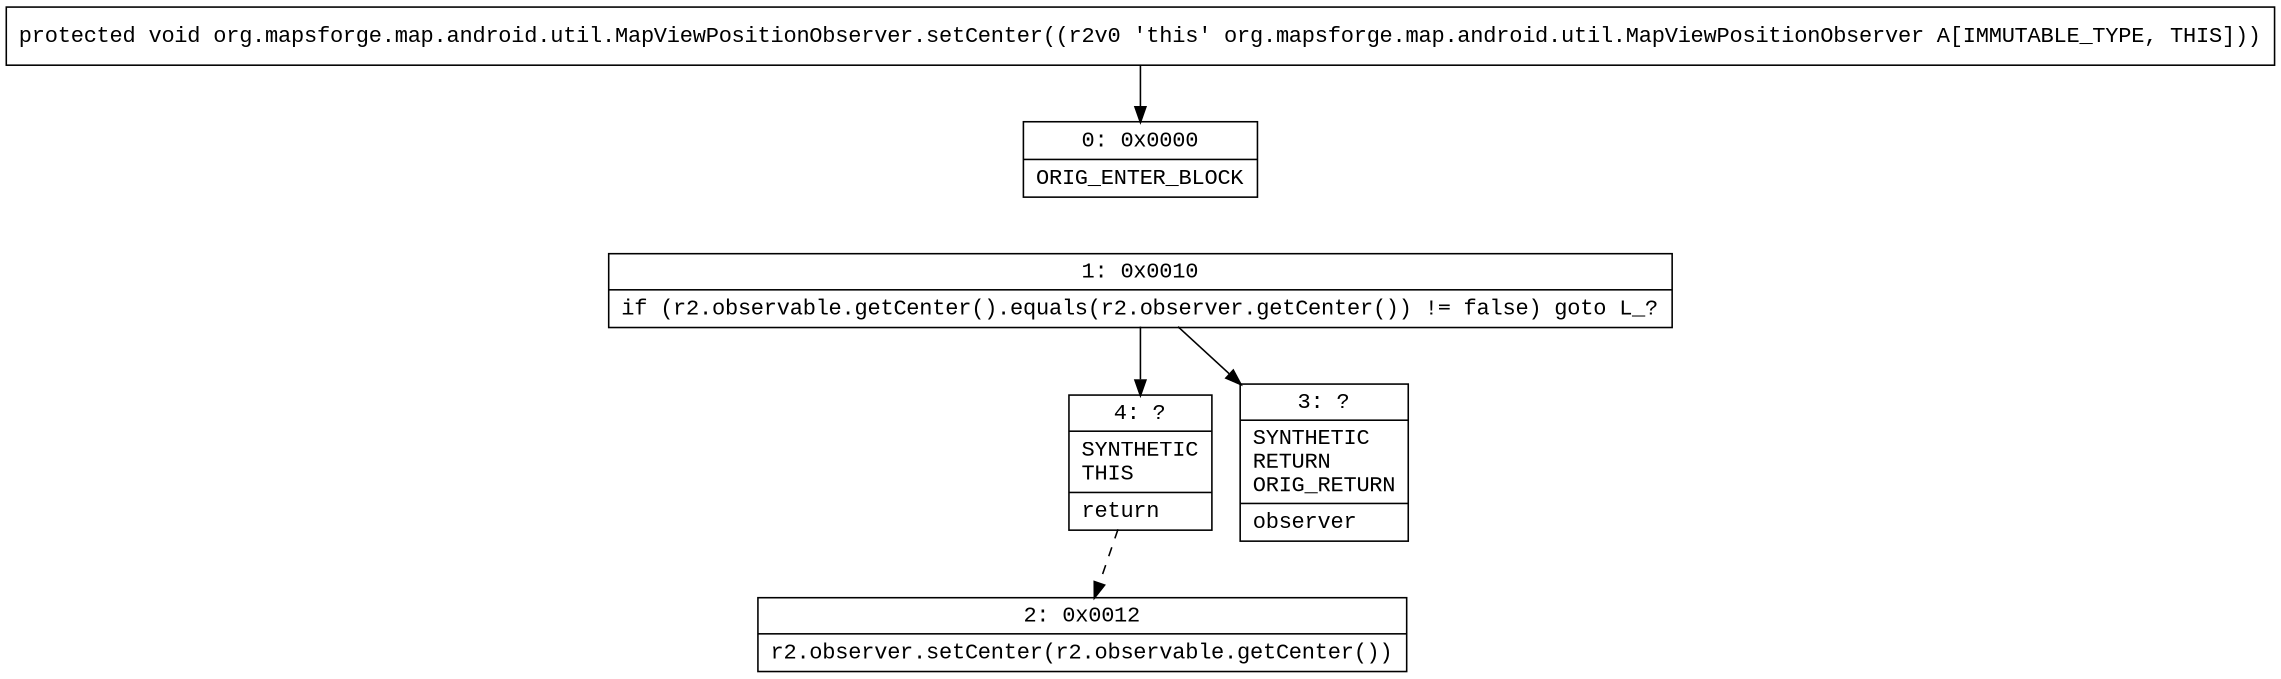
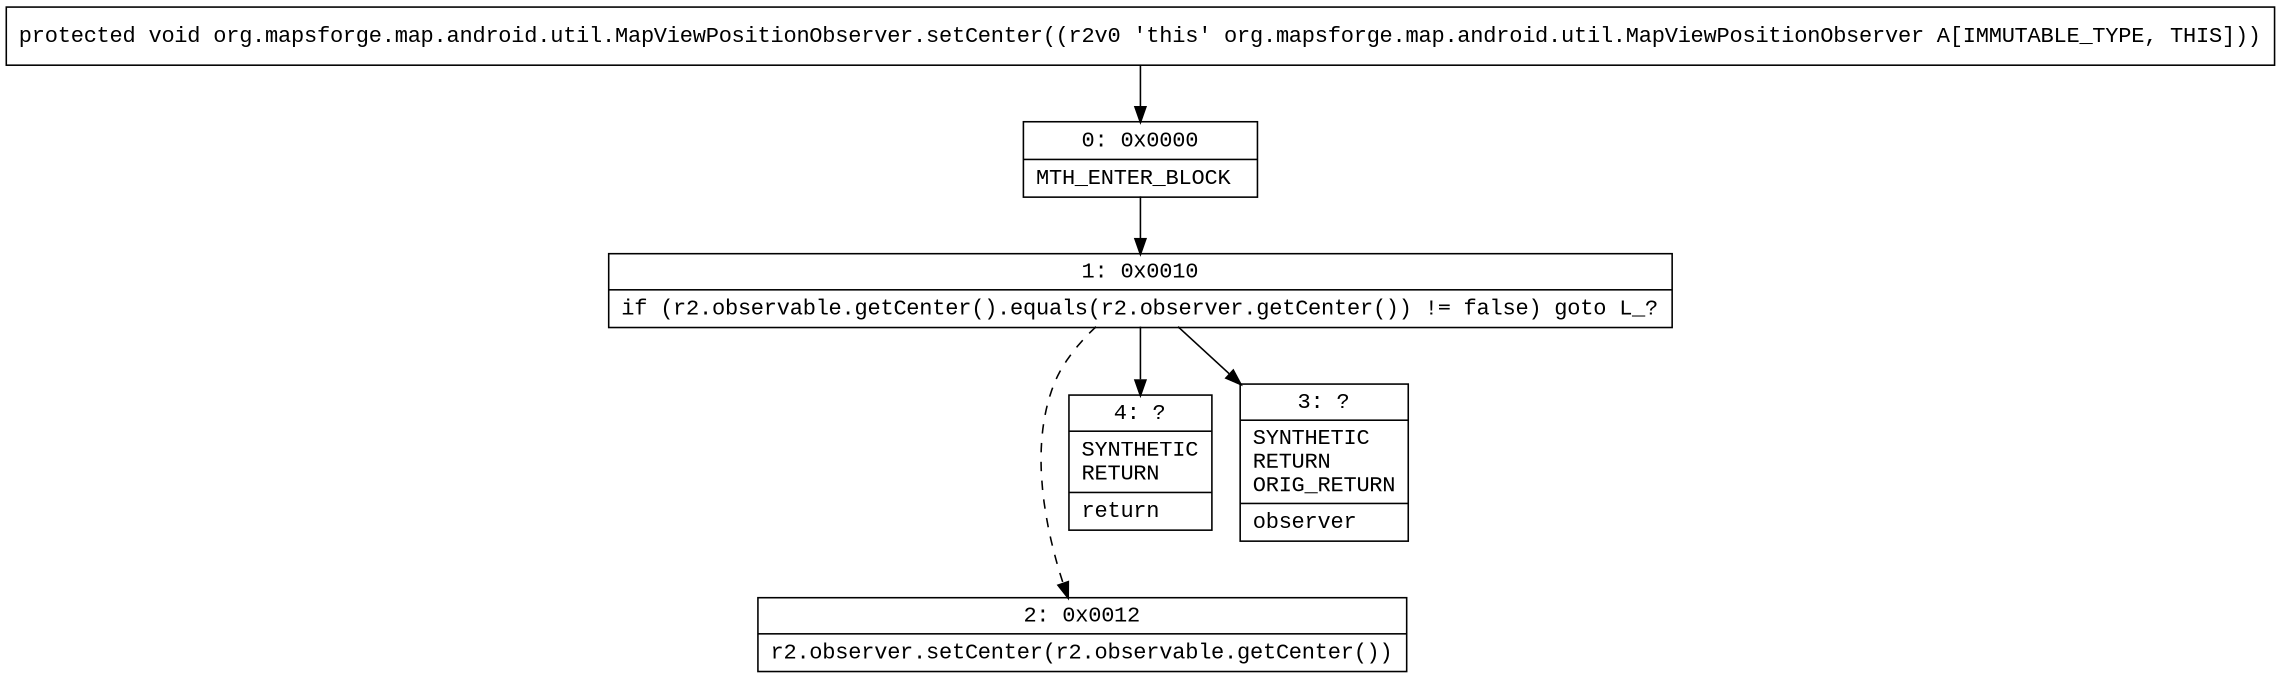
(1140, 178) -> (1133, 178)
none -> (1140, 218)
(1108, 473) -> (1121, 473)
(1109, 556) -> (1042, 448)
